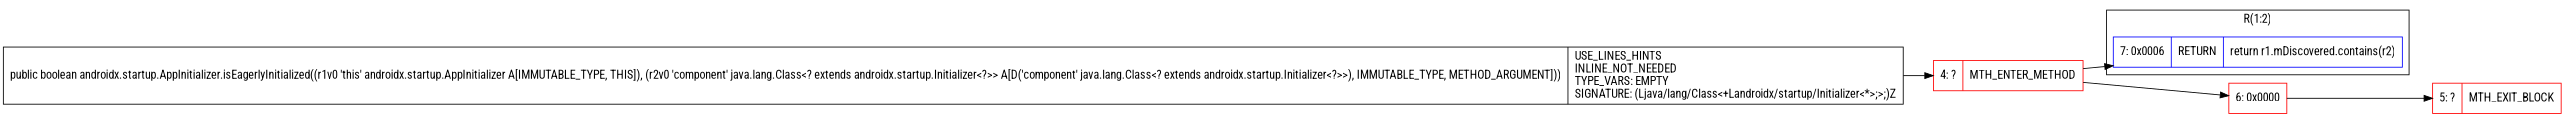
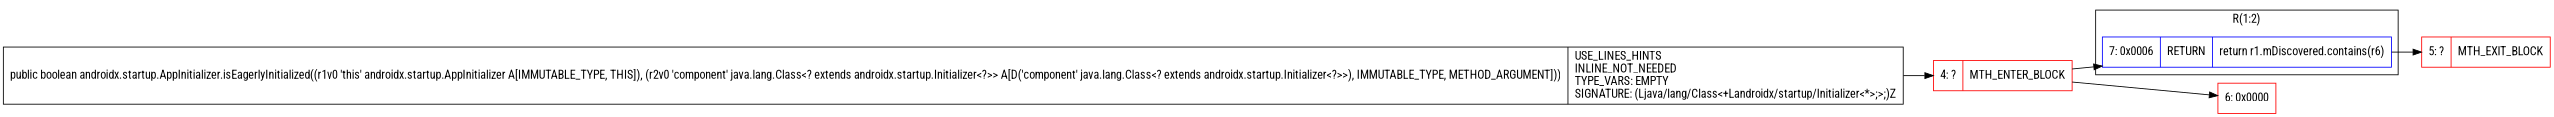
(2313, 52) -> (2302, 52)
(2023, 75) -> (2018, 75)
(2355, 98) -> (2403, 52)
